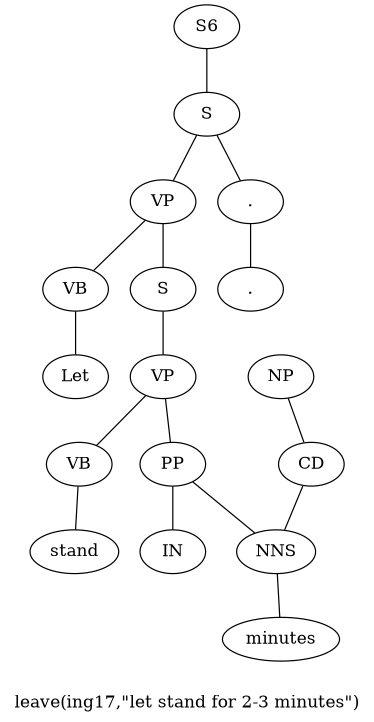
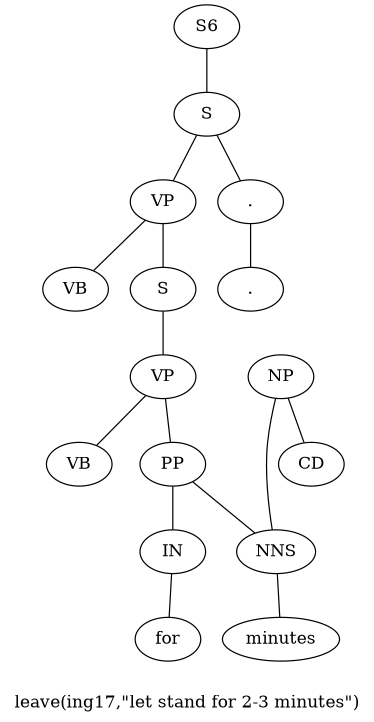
(76, 377) -> none
(294, 508) -> (267, 464)
(74, 552) -> none
none -> (168, 639)
